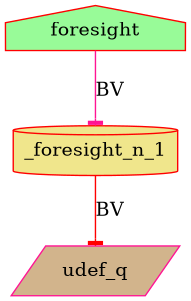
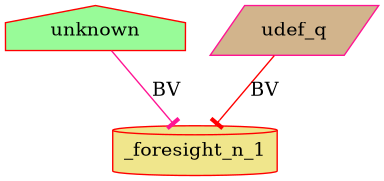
(95, 30) -> (95, 30)
(95, 207) -> (247, 88)
